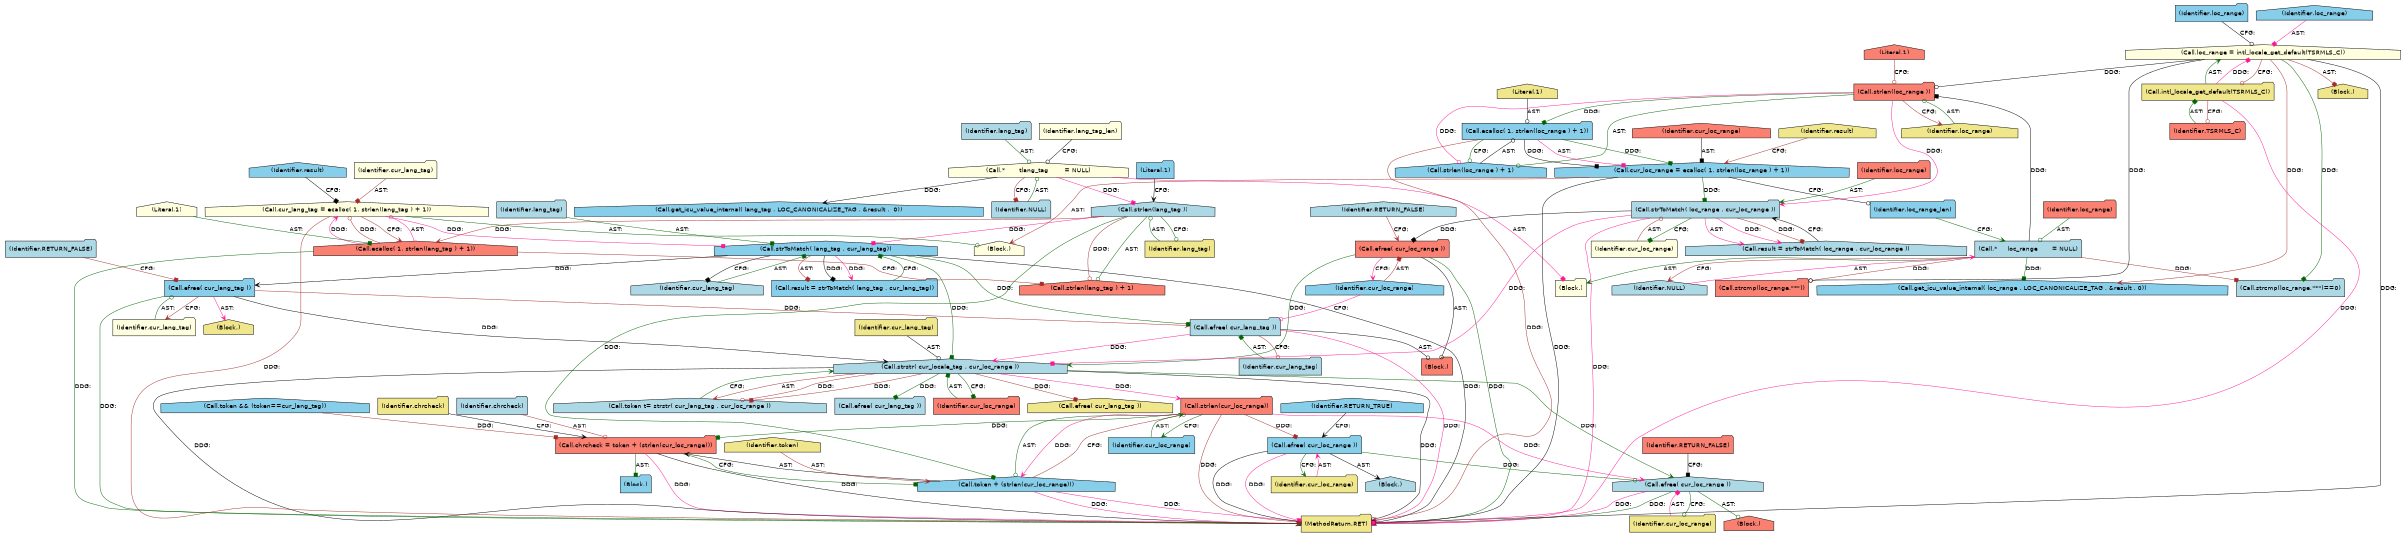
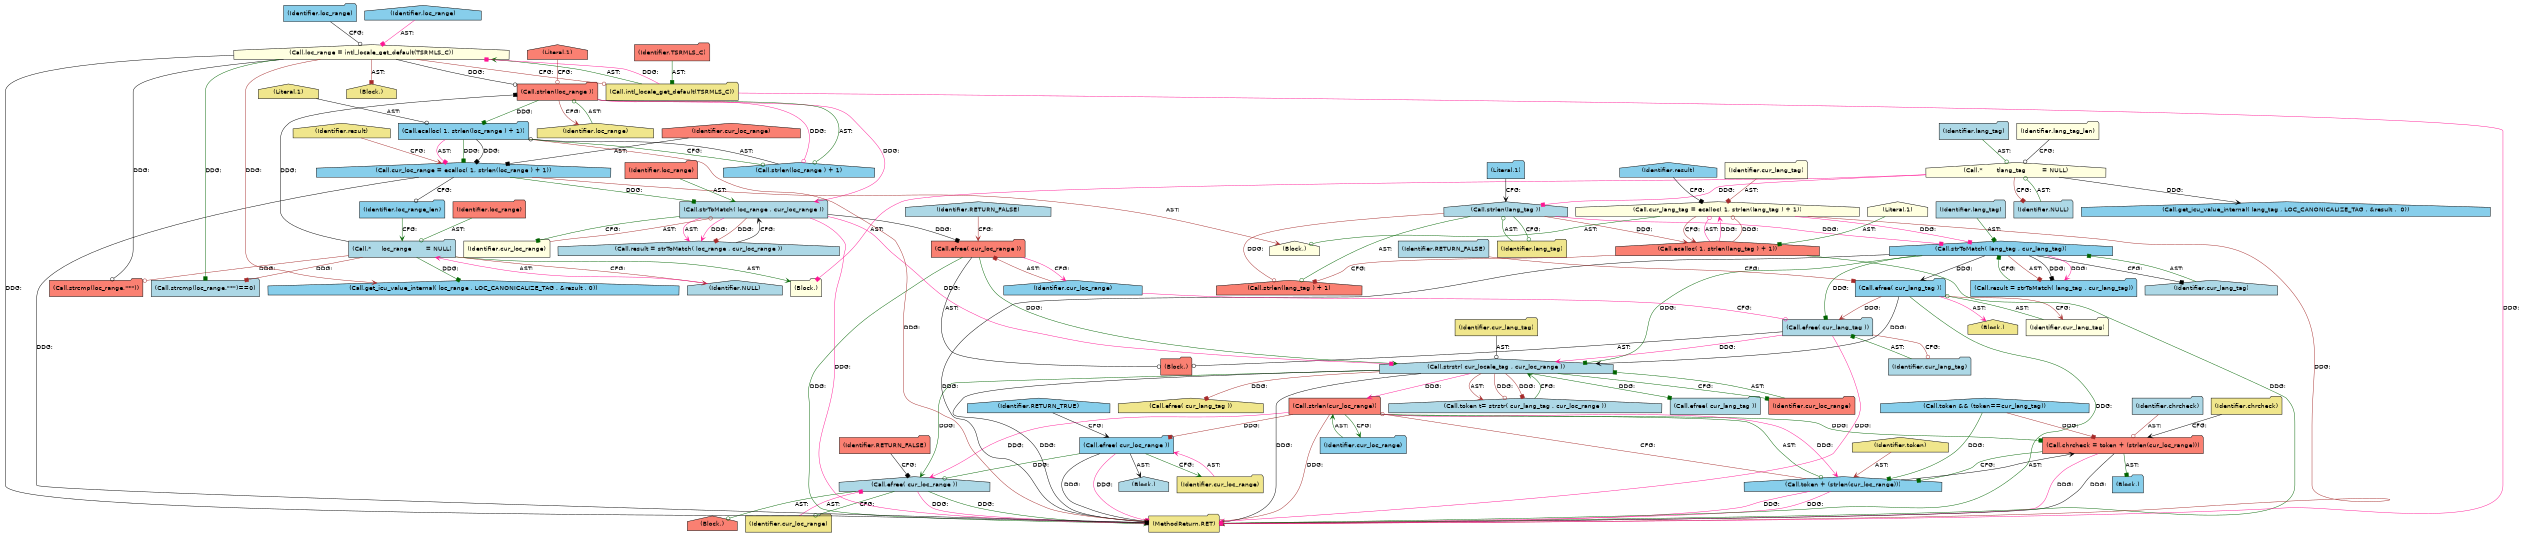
(2208, 110) -> none
(634, 330) -> (1946, 458)
(83, 500) -> (2065, 508)
